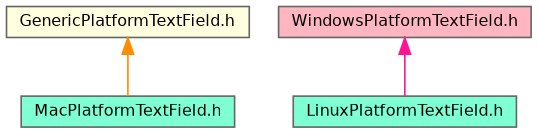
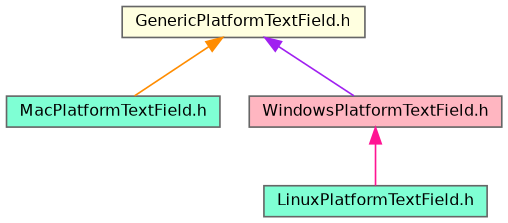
none -> (316, 71)
